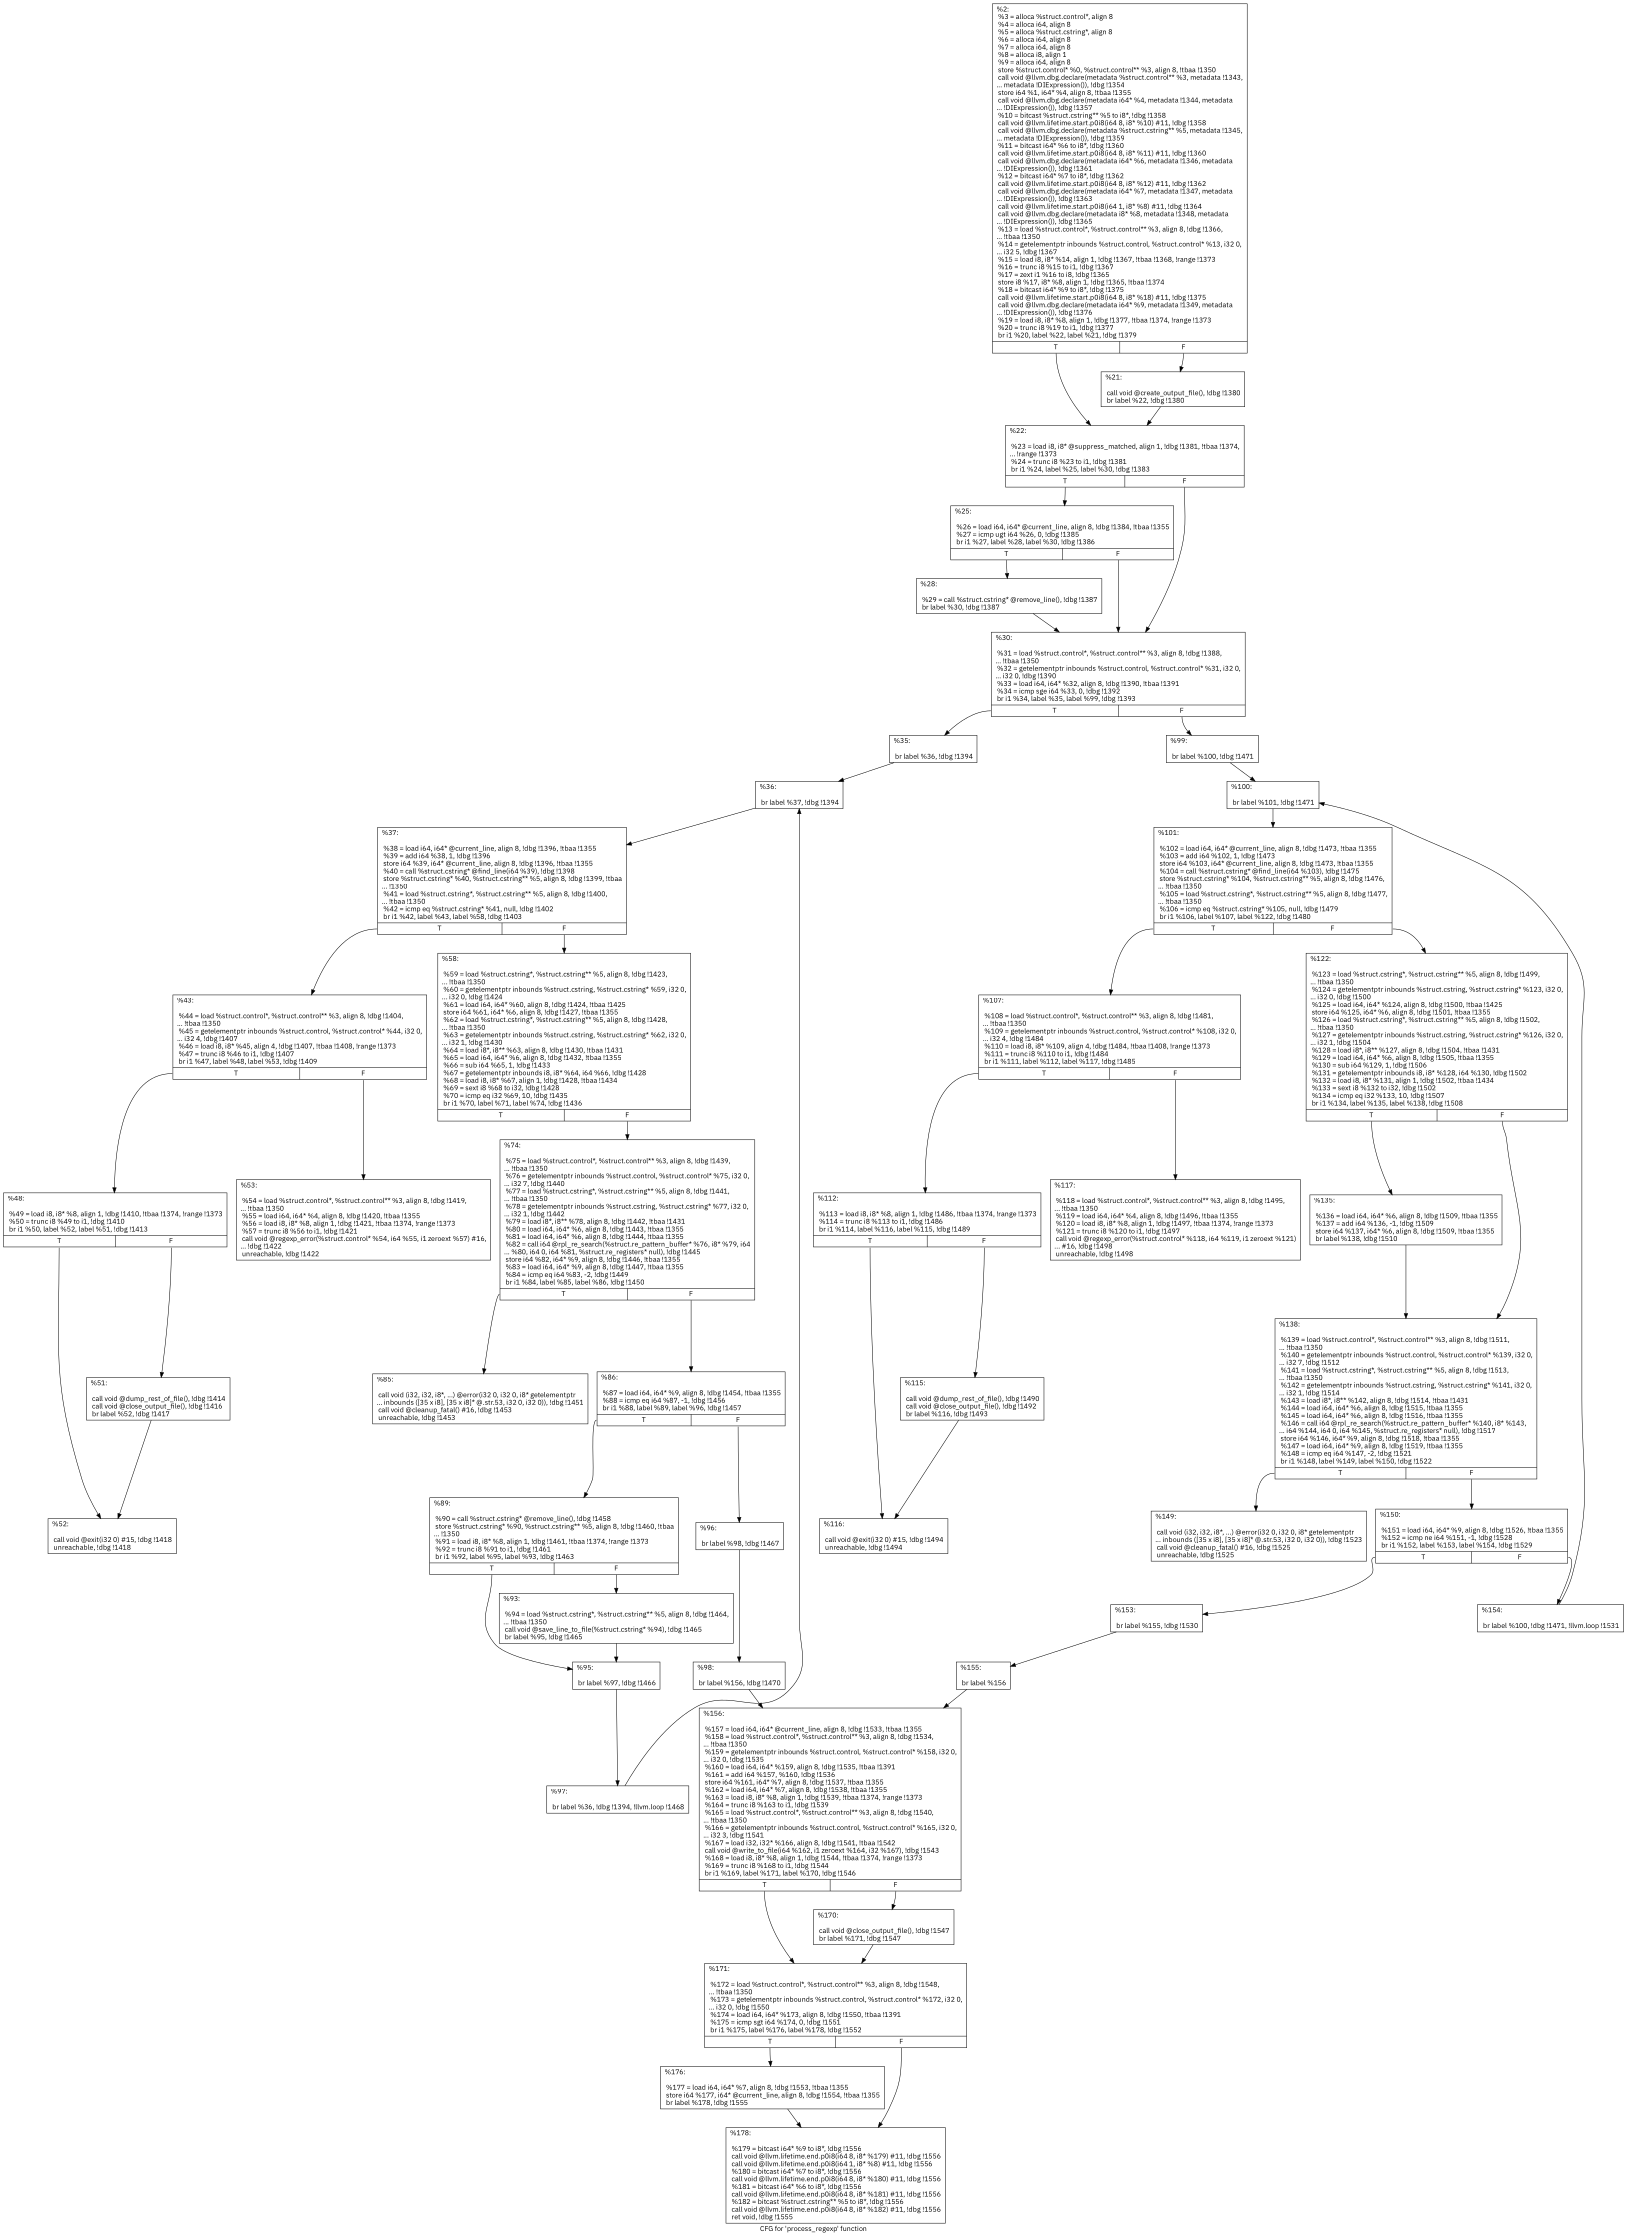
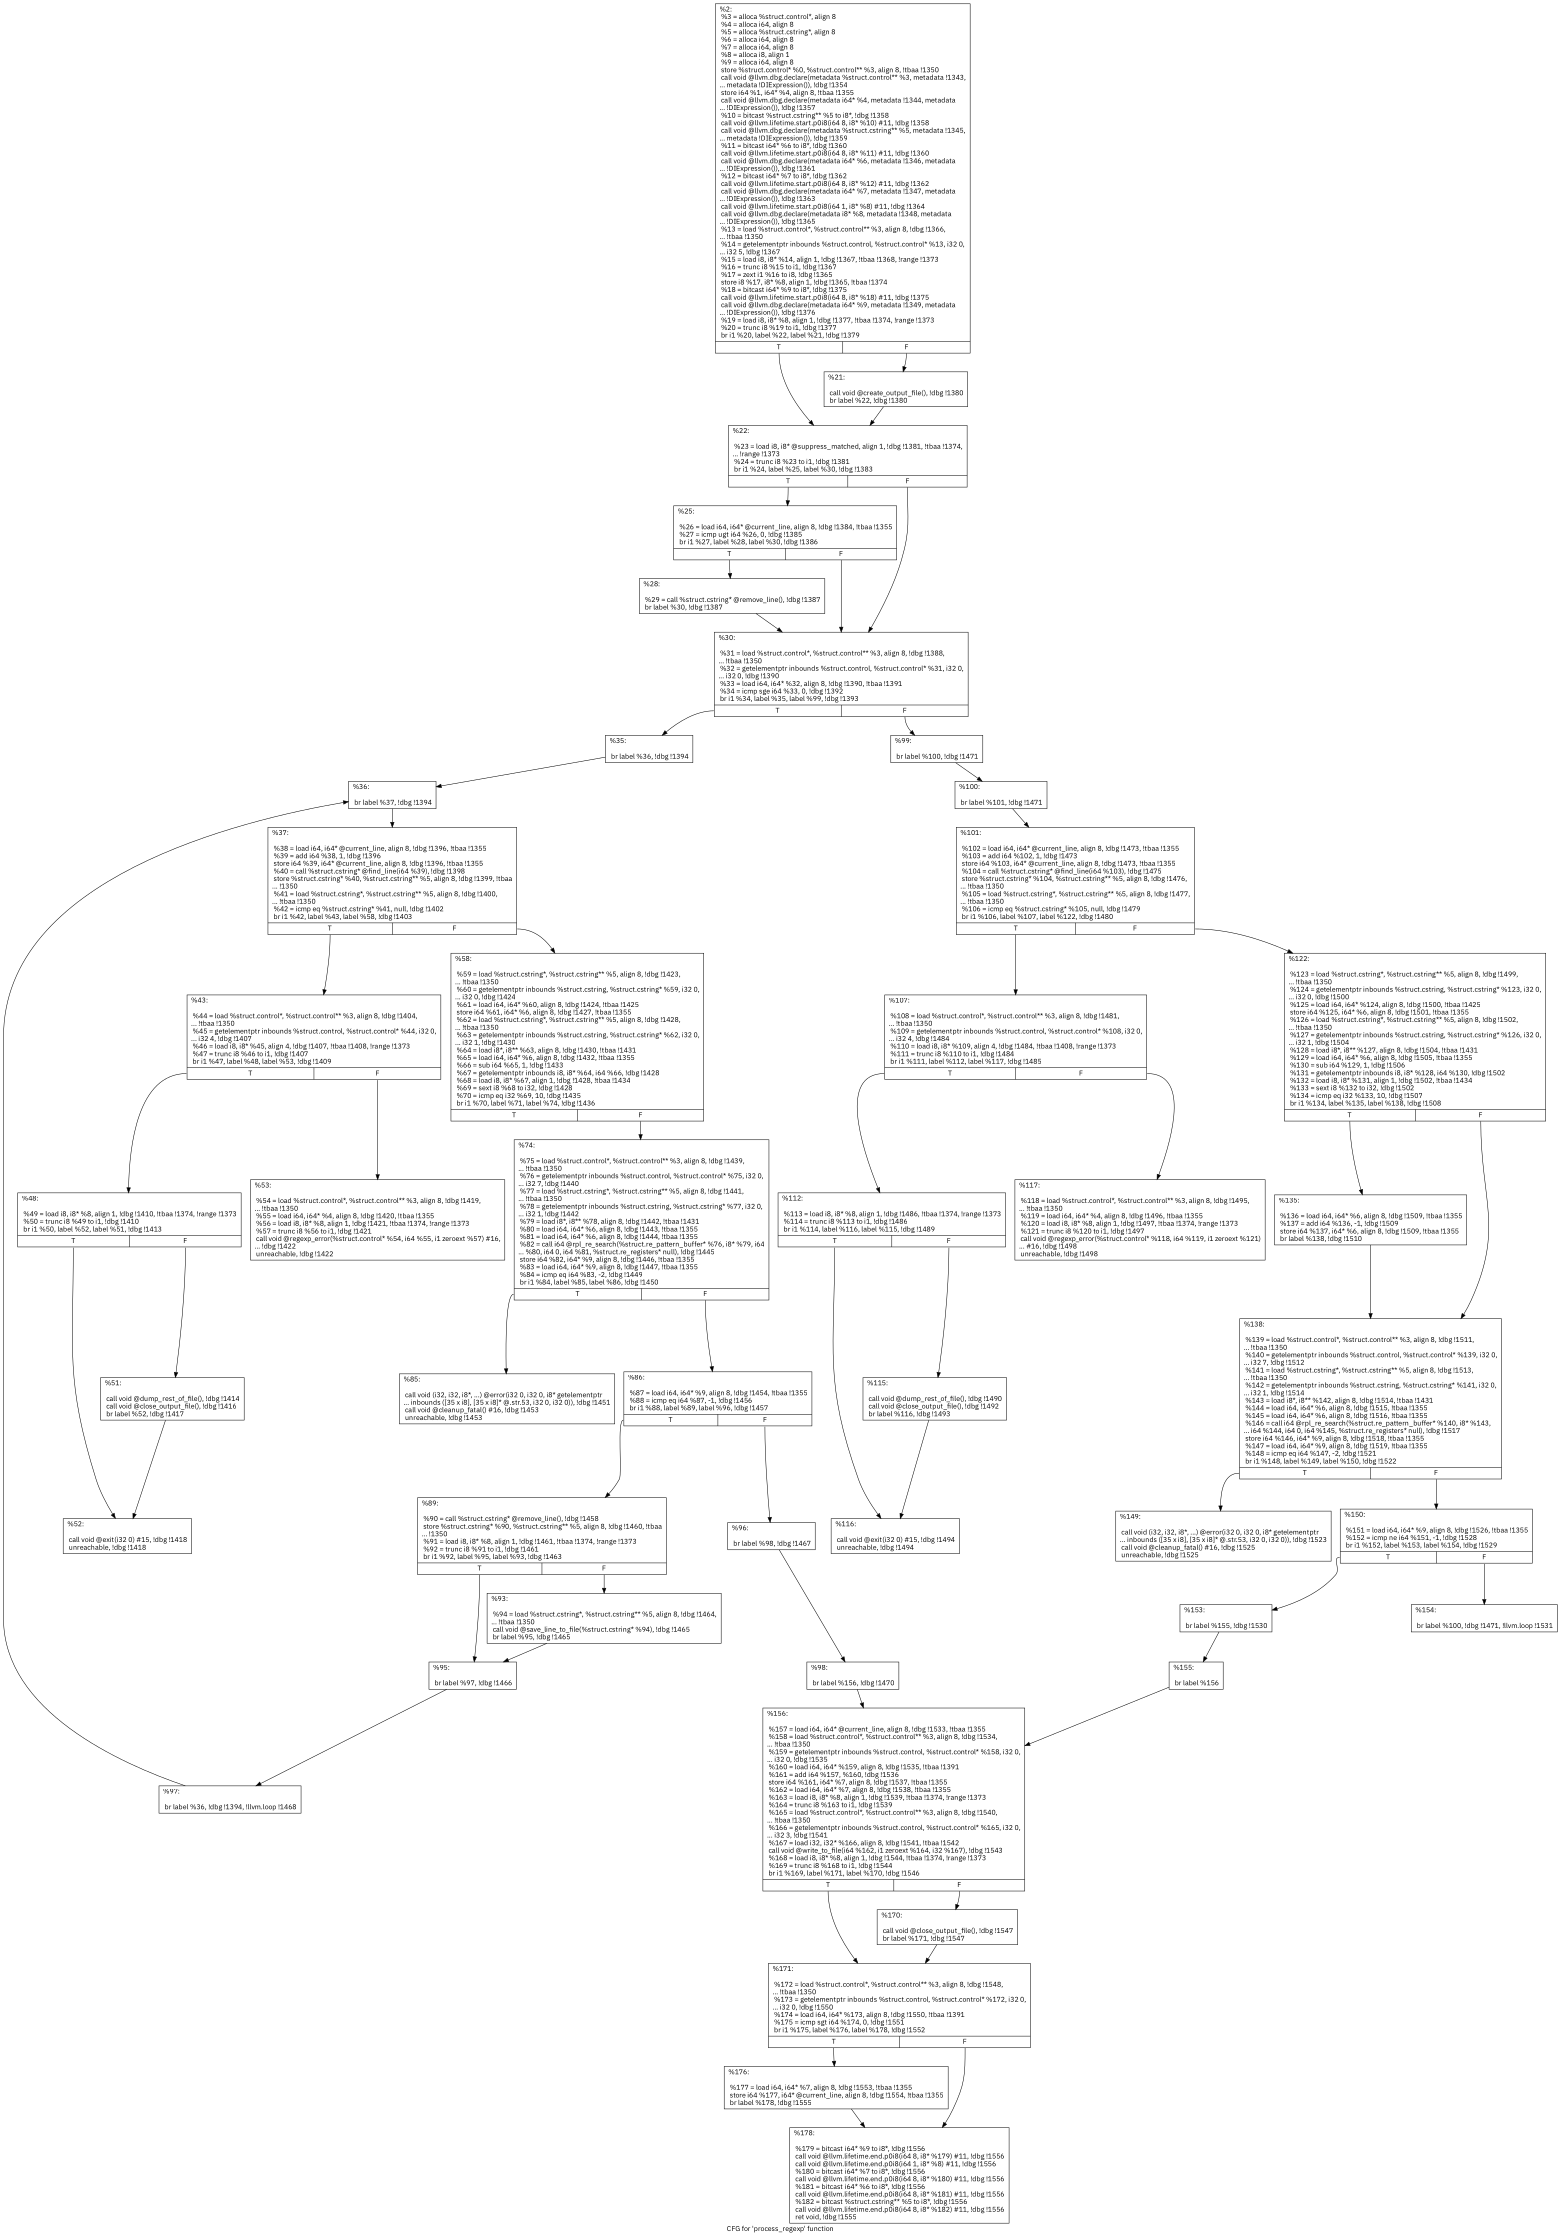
(1582, 1131) -> none
